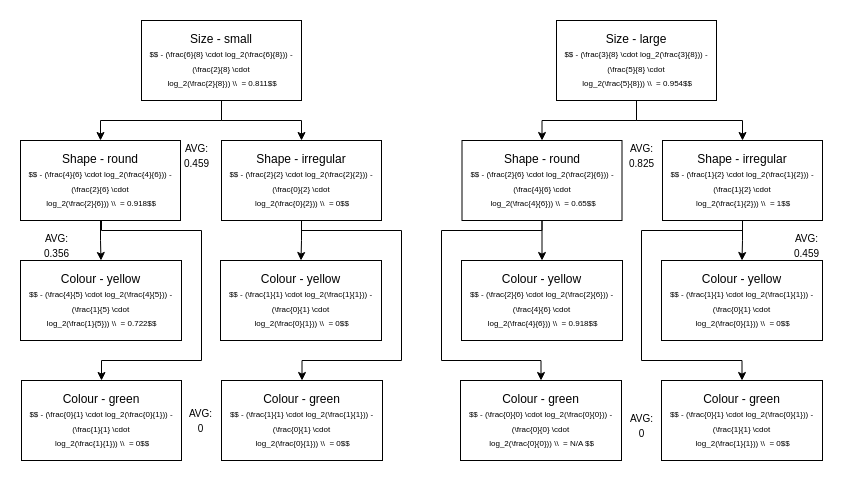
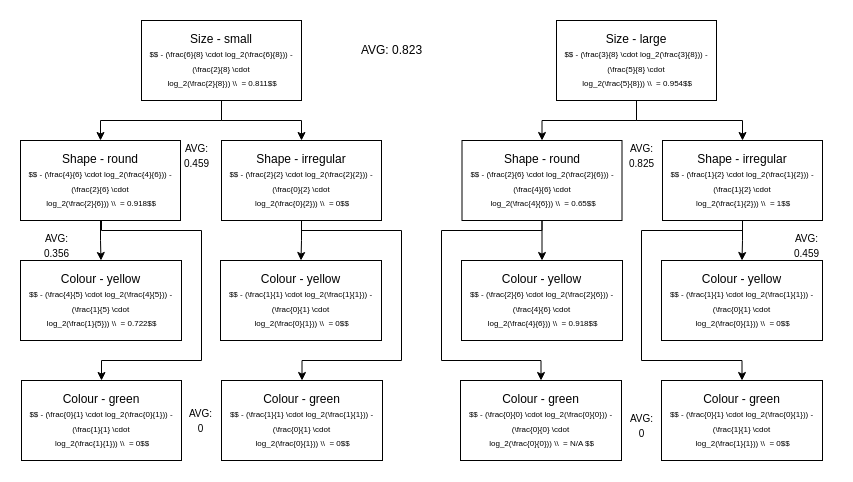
none -> (392, 51)
